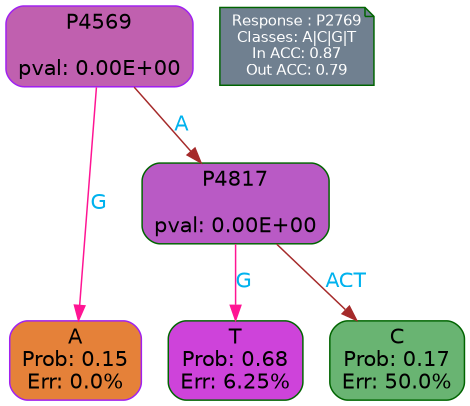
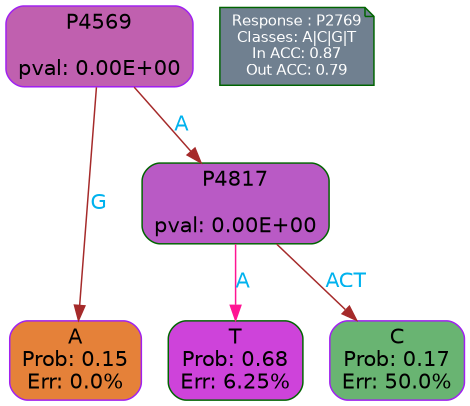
(88, 196) -> (88, 196)
(244, 282) -> (243, 282)
(397, 360) -> (397, 360)
